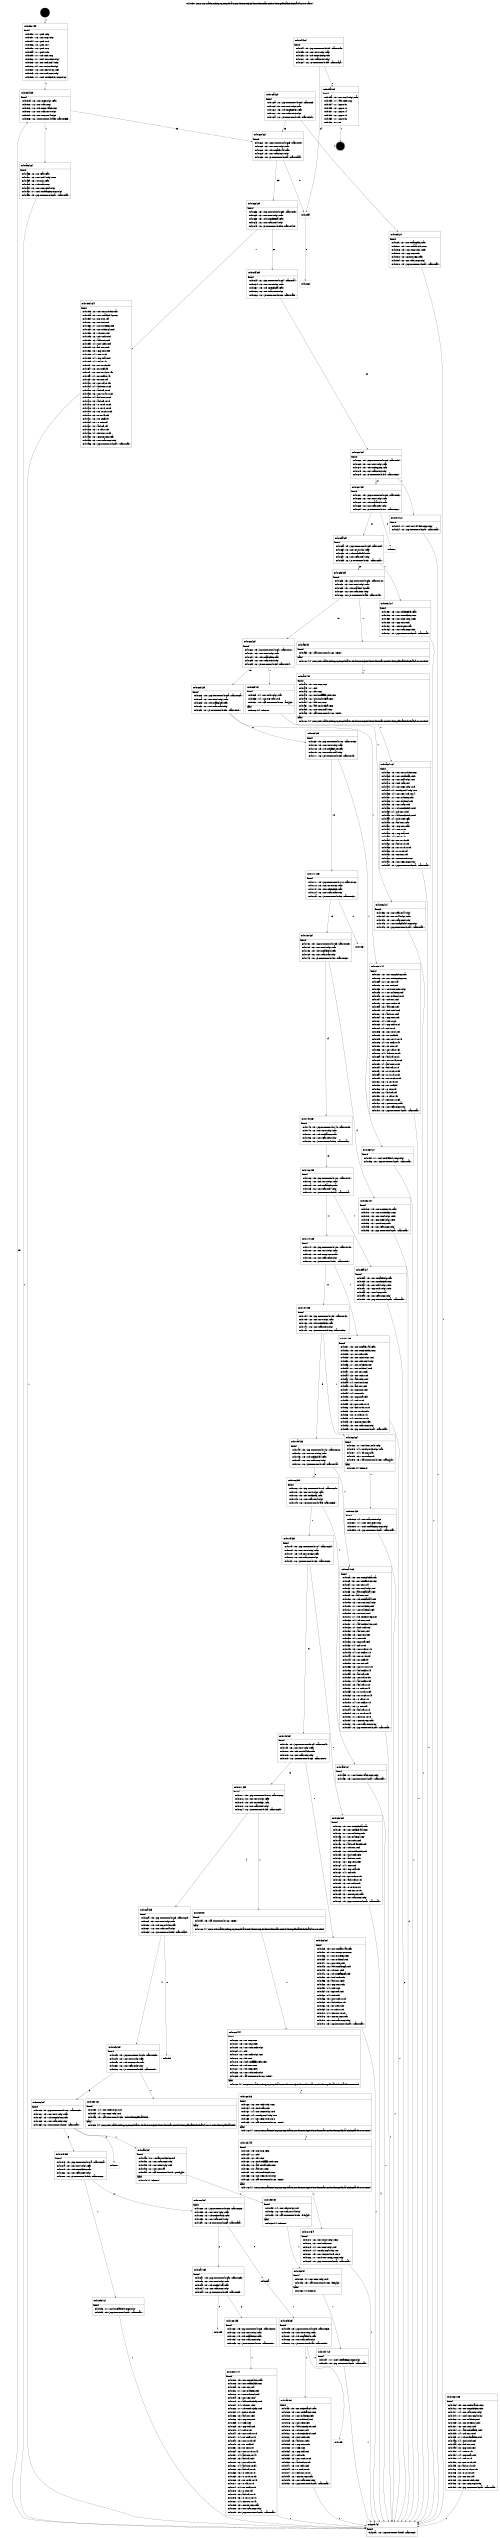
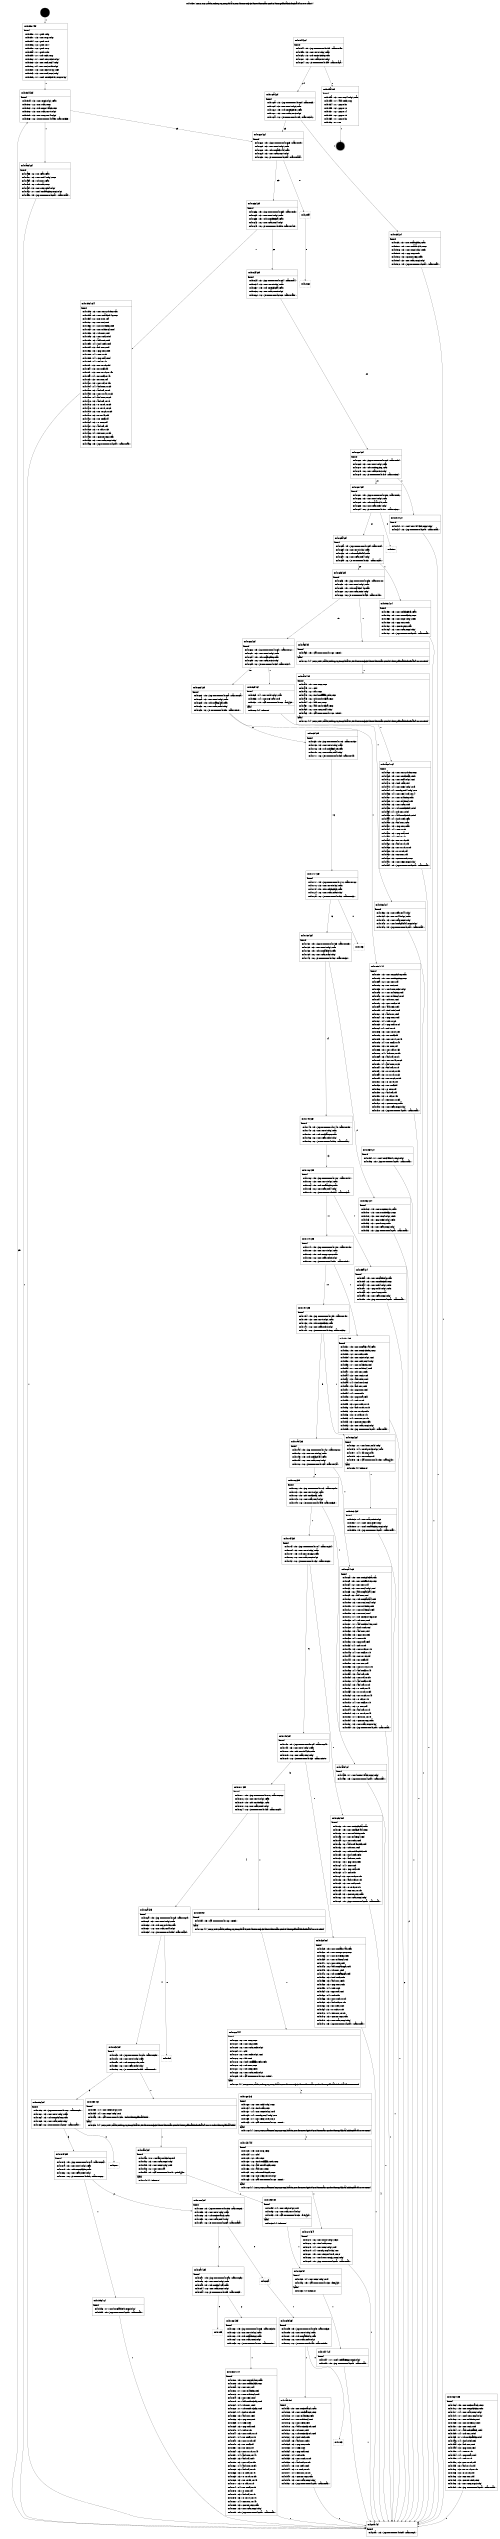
(319, 139) -> (305, 78)
(368, 952) -> none
(105, 2136) -> (161, 2137)
